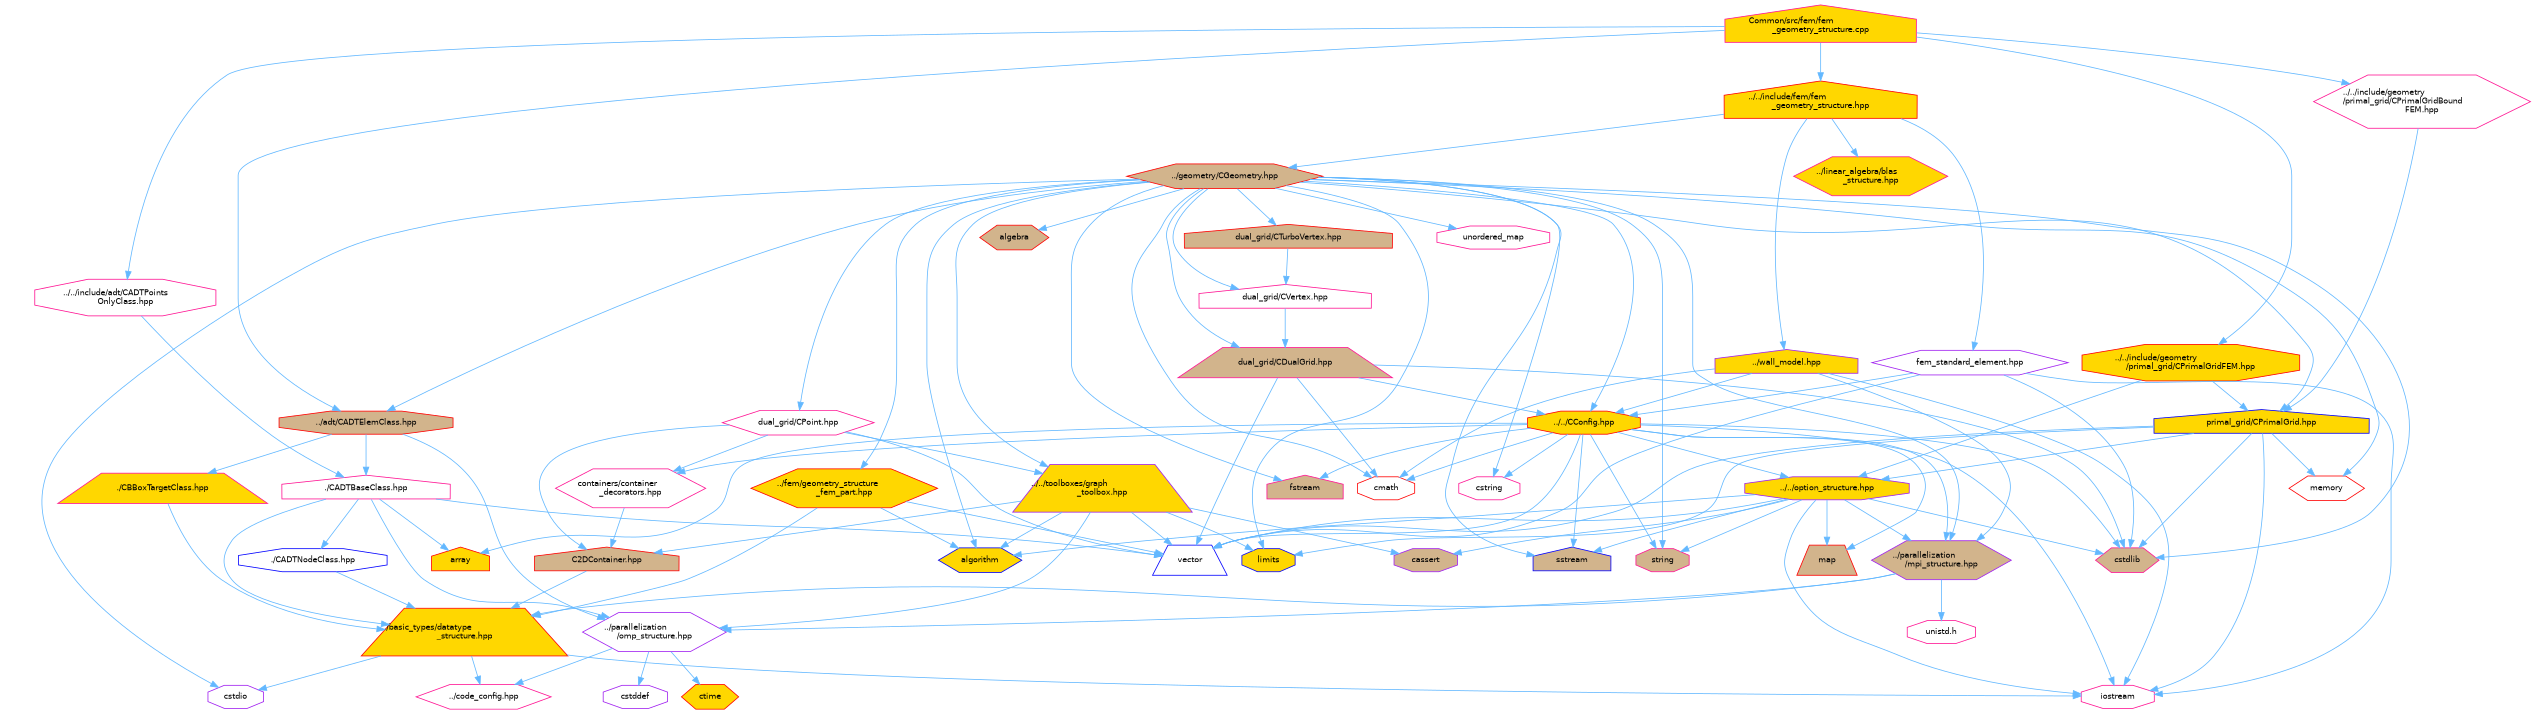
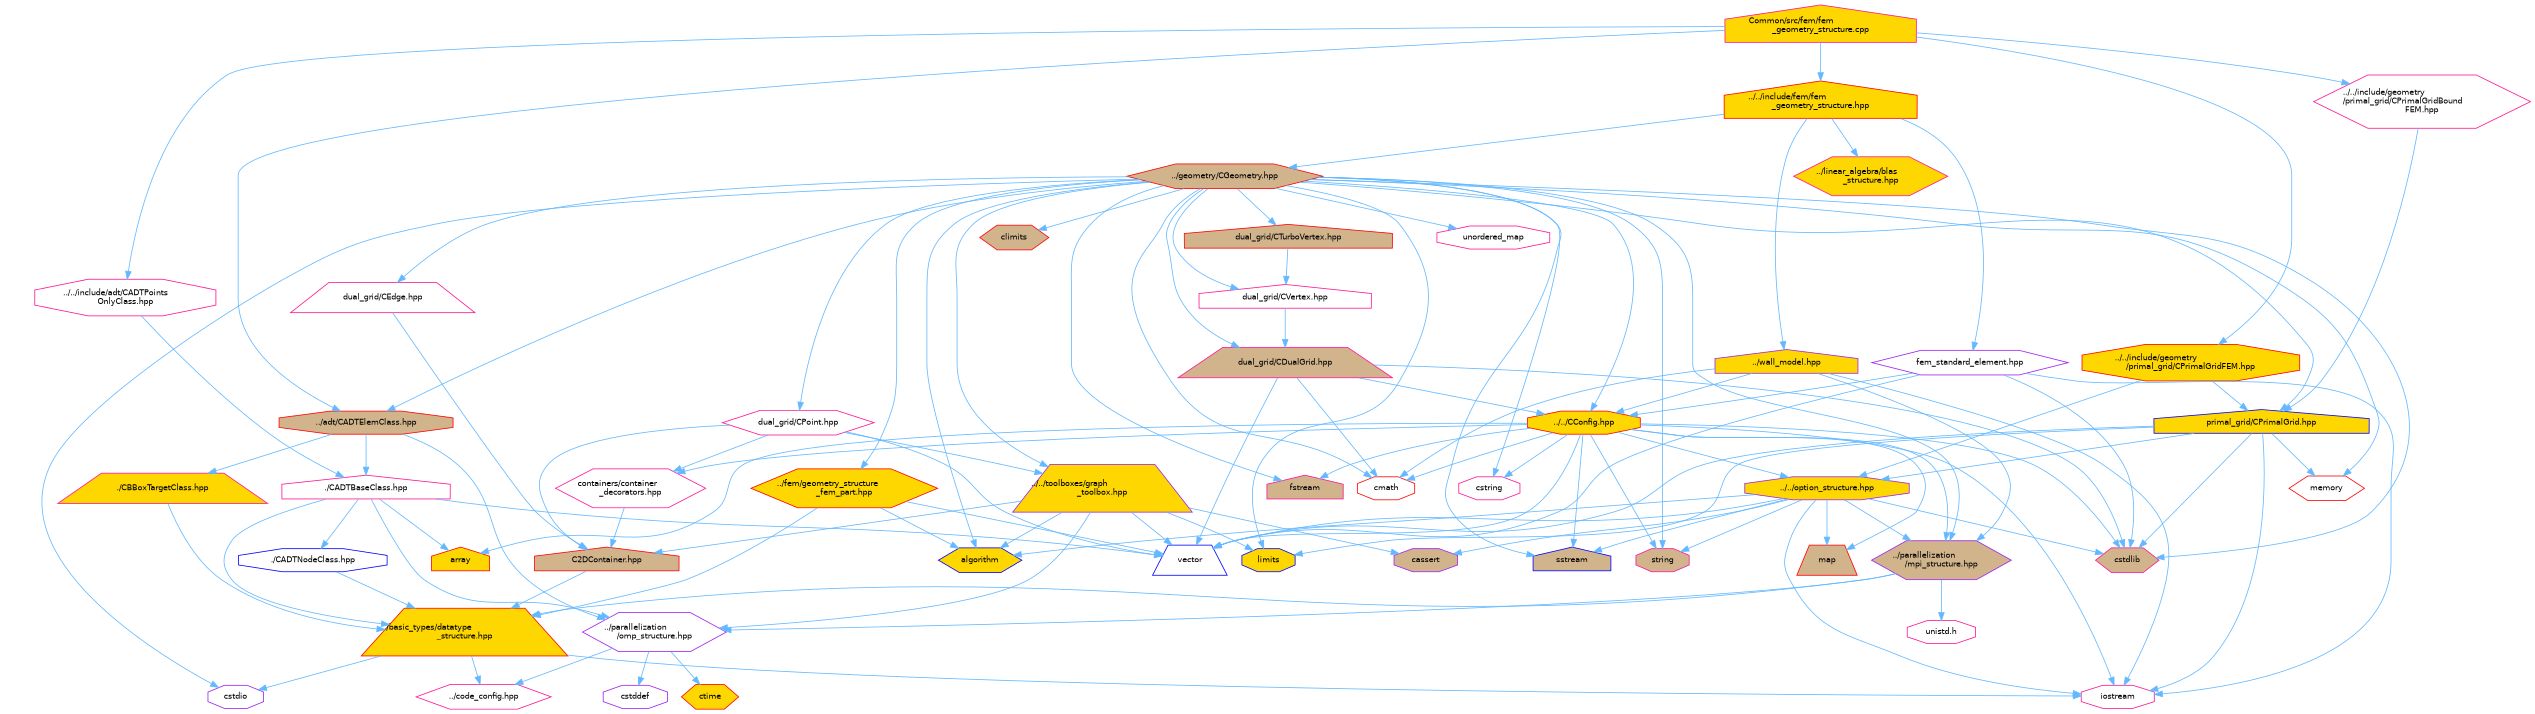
(1014, 238) -> (1014, 238)
none -> (383, 298)
